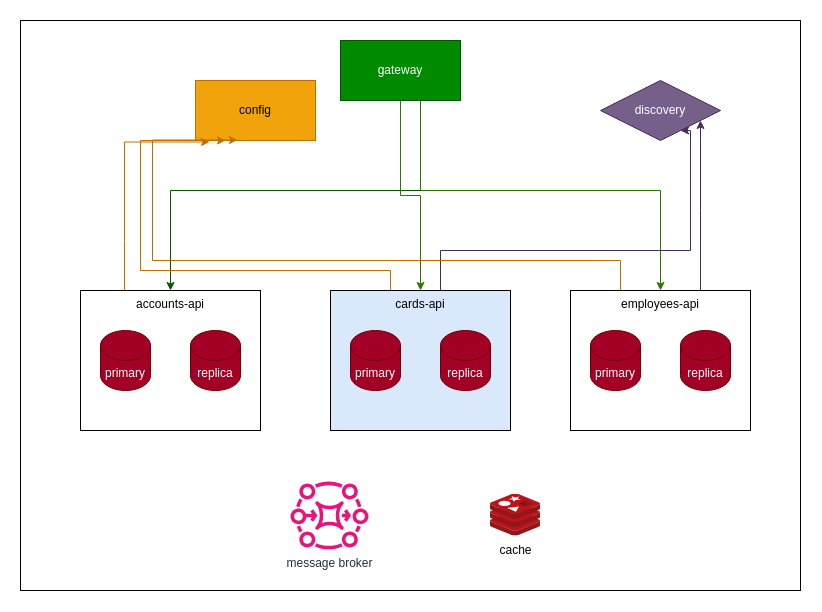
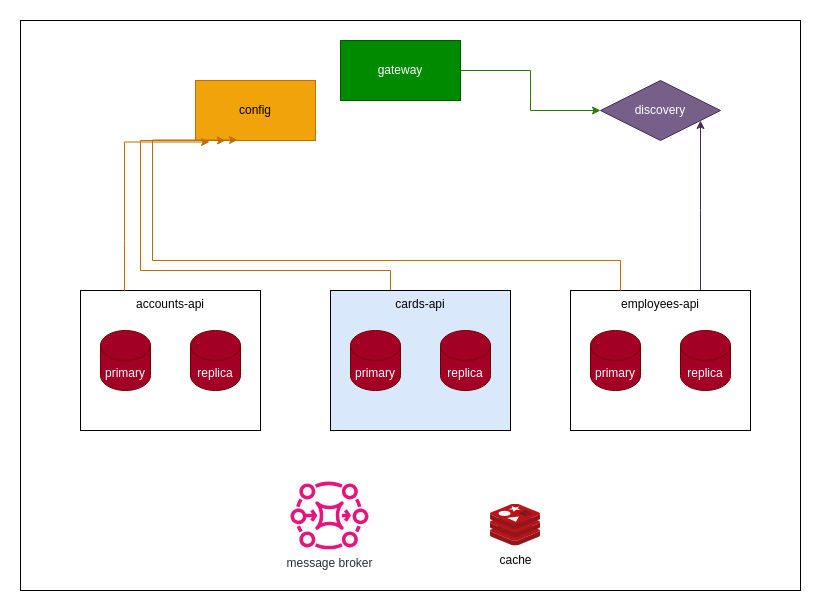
(249, 191) -> none
(588, 191) -> none
(407, 196) -> (531, 87)
(607, 251) -> none
(516, 515) -> (516, 525)
